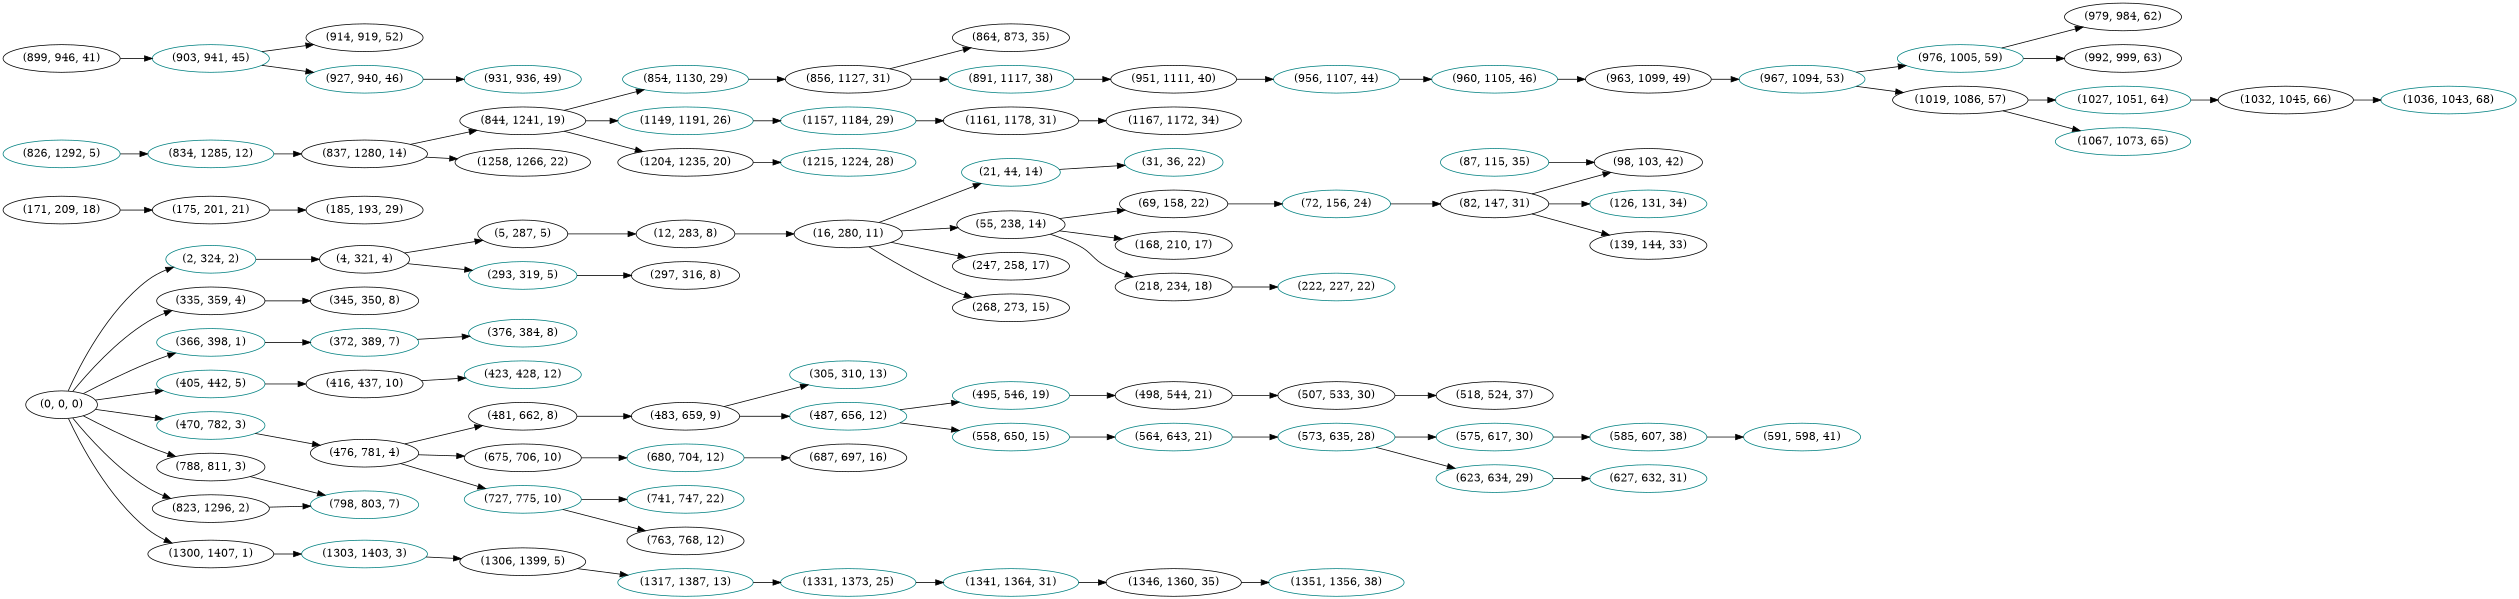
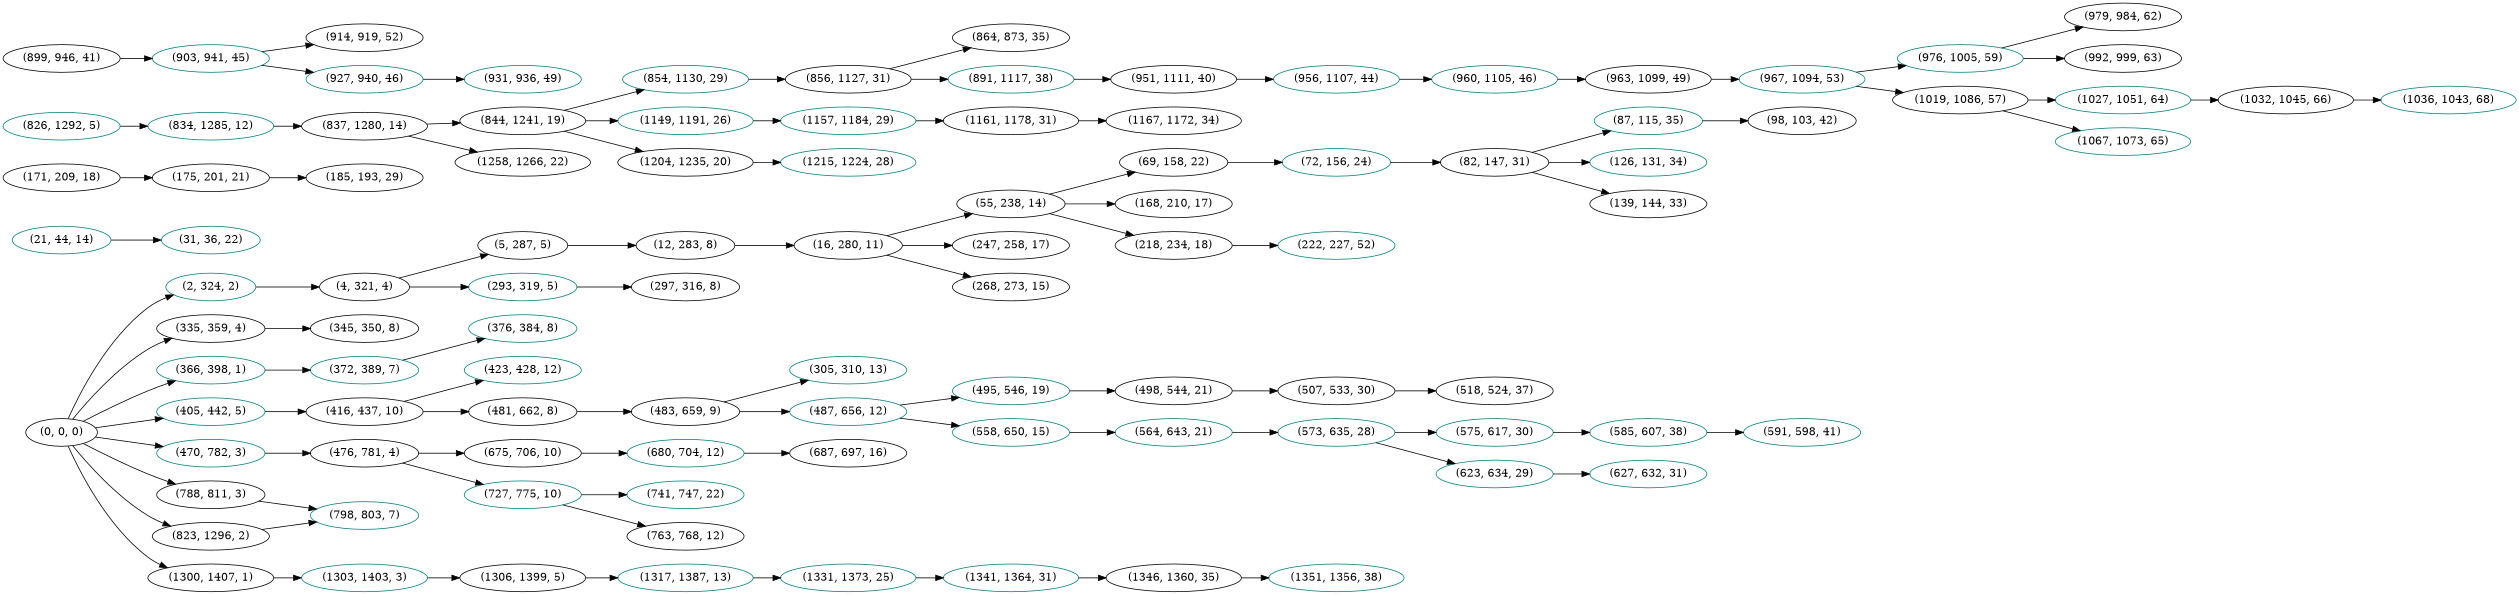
(1568, 184) -> (1568, 143)
(926, 204) -> none
(1336, 287) -> (1336, 245)
(440, 436) -> (442, 412)
